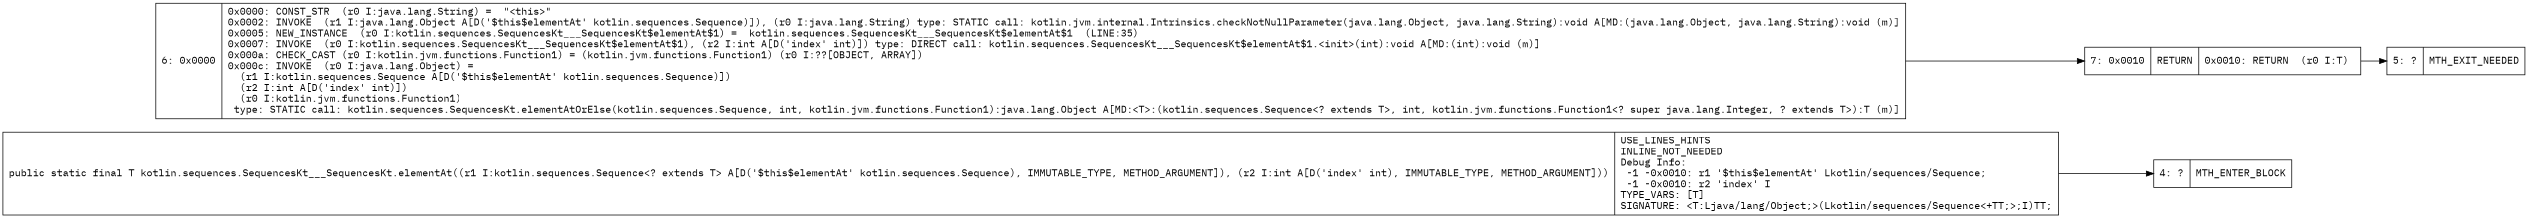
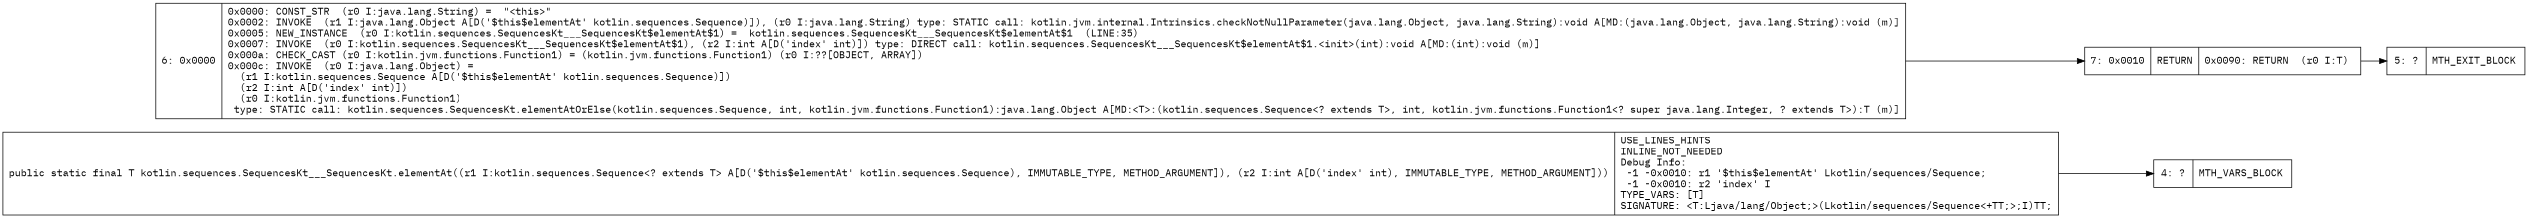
(2280, 61) -> (2280, 61)
(2474, 61) -> (2474, 61)
(2241, 173) -> (2241, 173)
